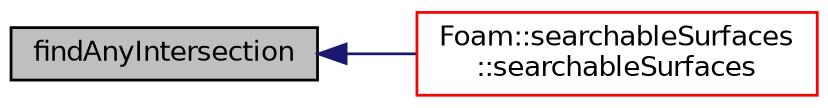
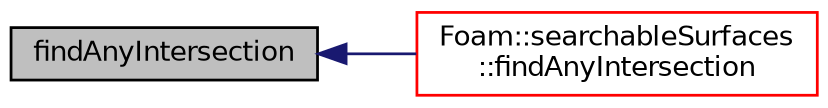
(617, 54) -> (617, 54)
